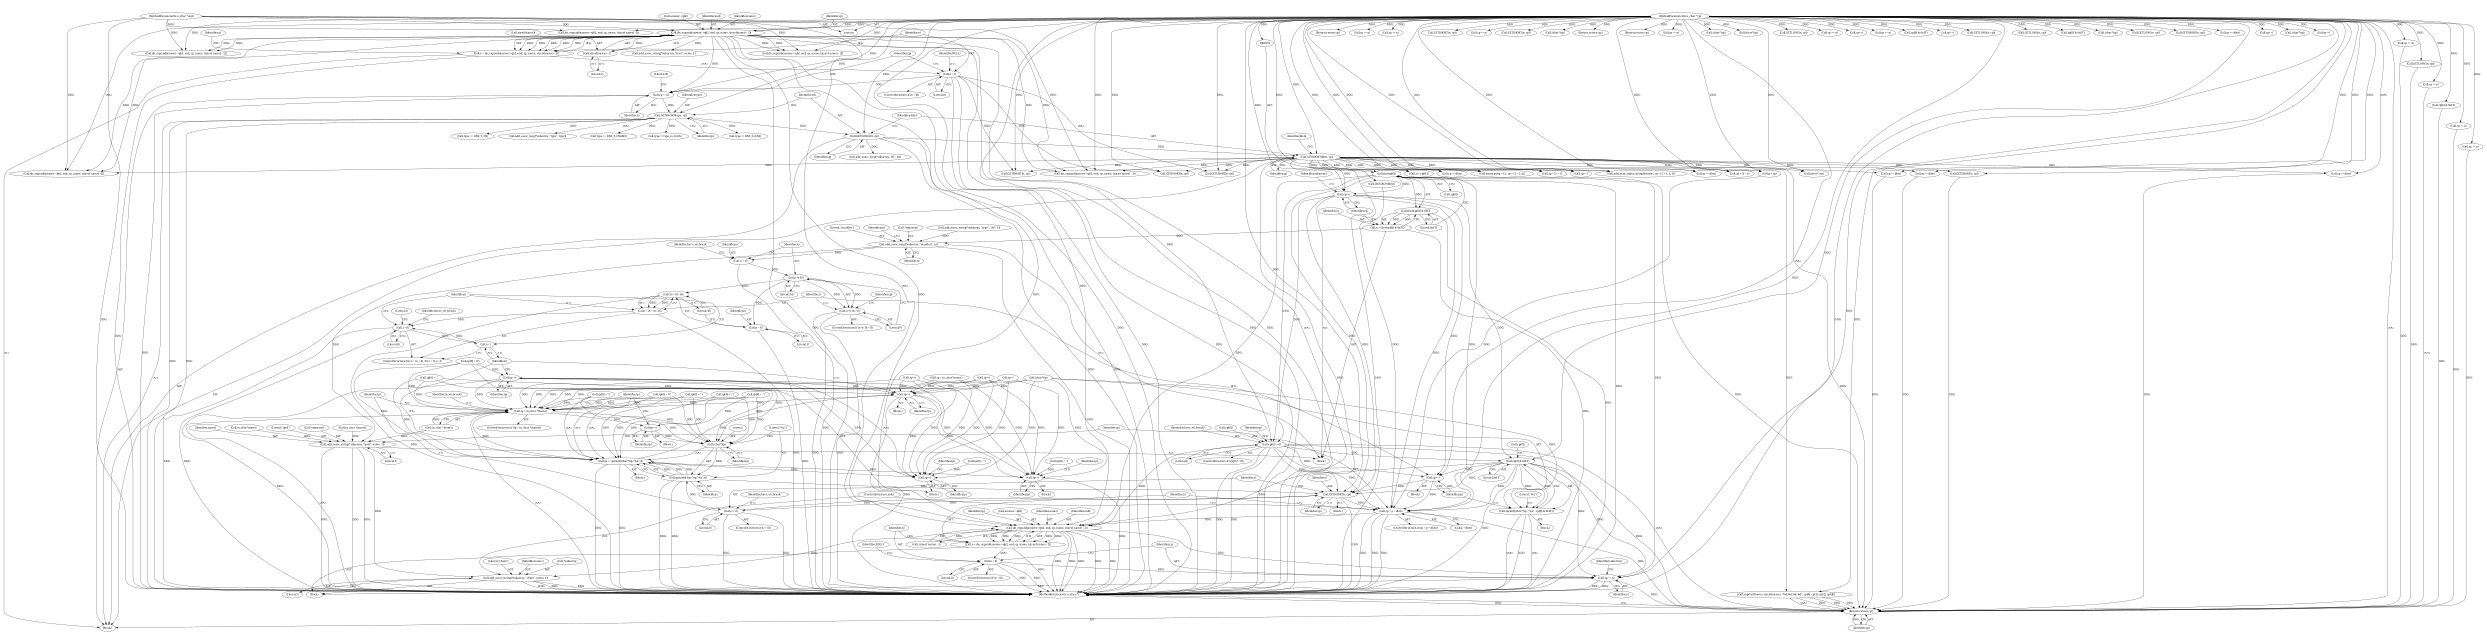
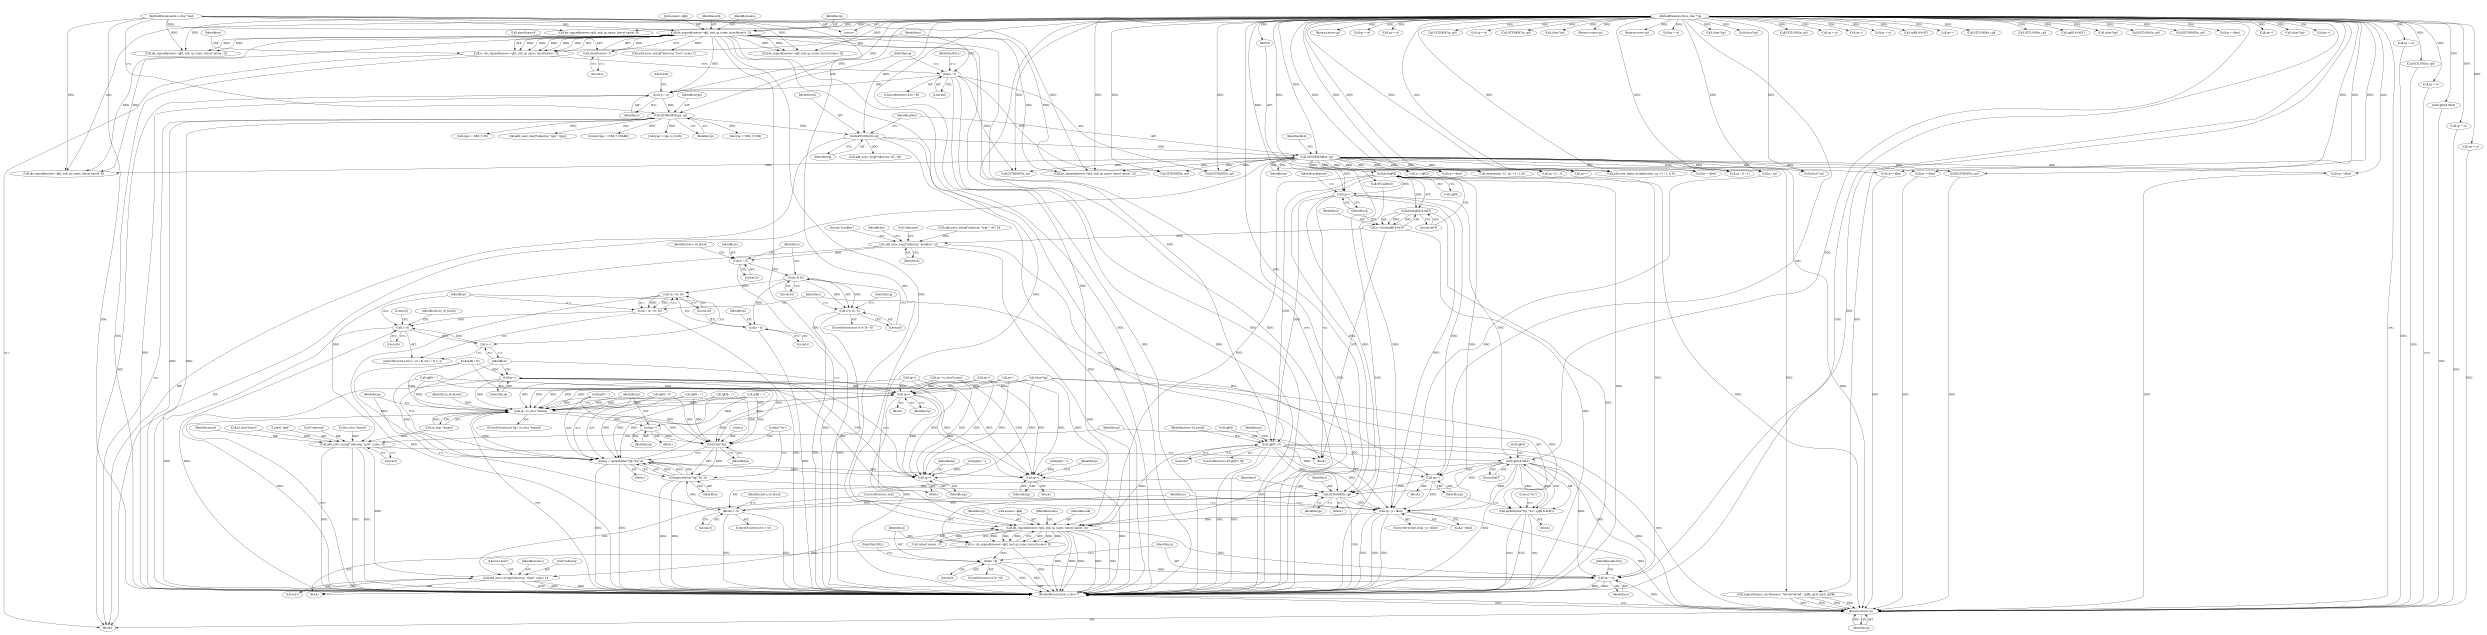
(749, 111) -> (352, 106)
(609, 136) -> (609, 136)
(1382, 184) -> (1382, 184)
(1824, 229) -> none
none -> (752, 278)
(469, 403) -> (469, 403)
(731, 511) -> (731, 511)
